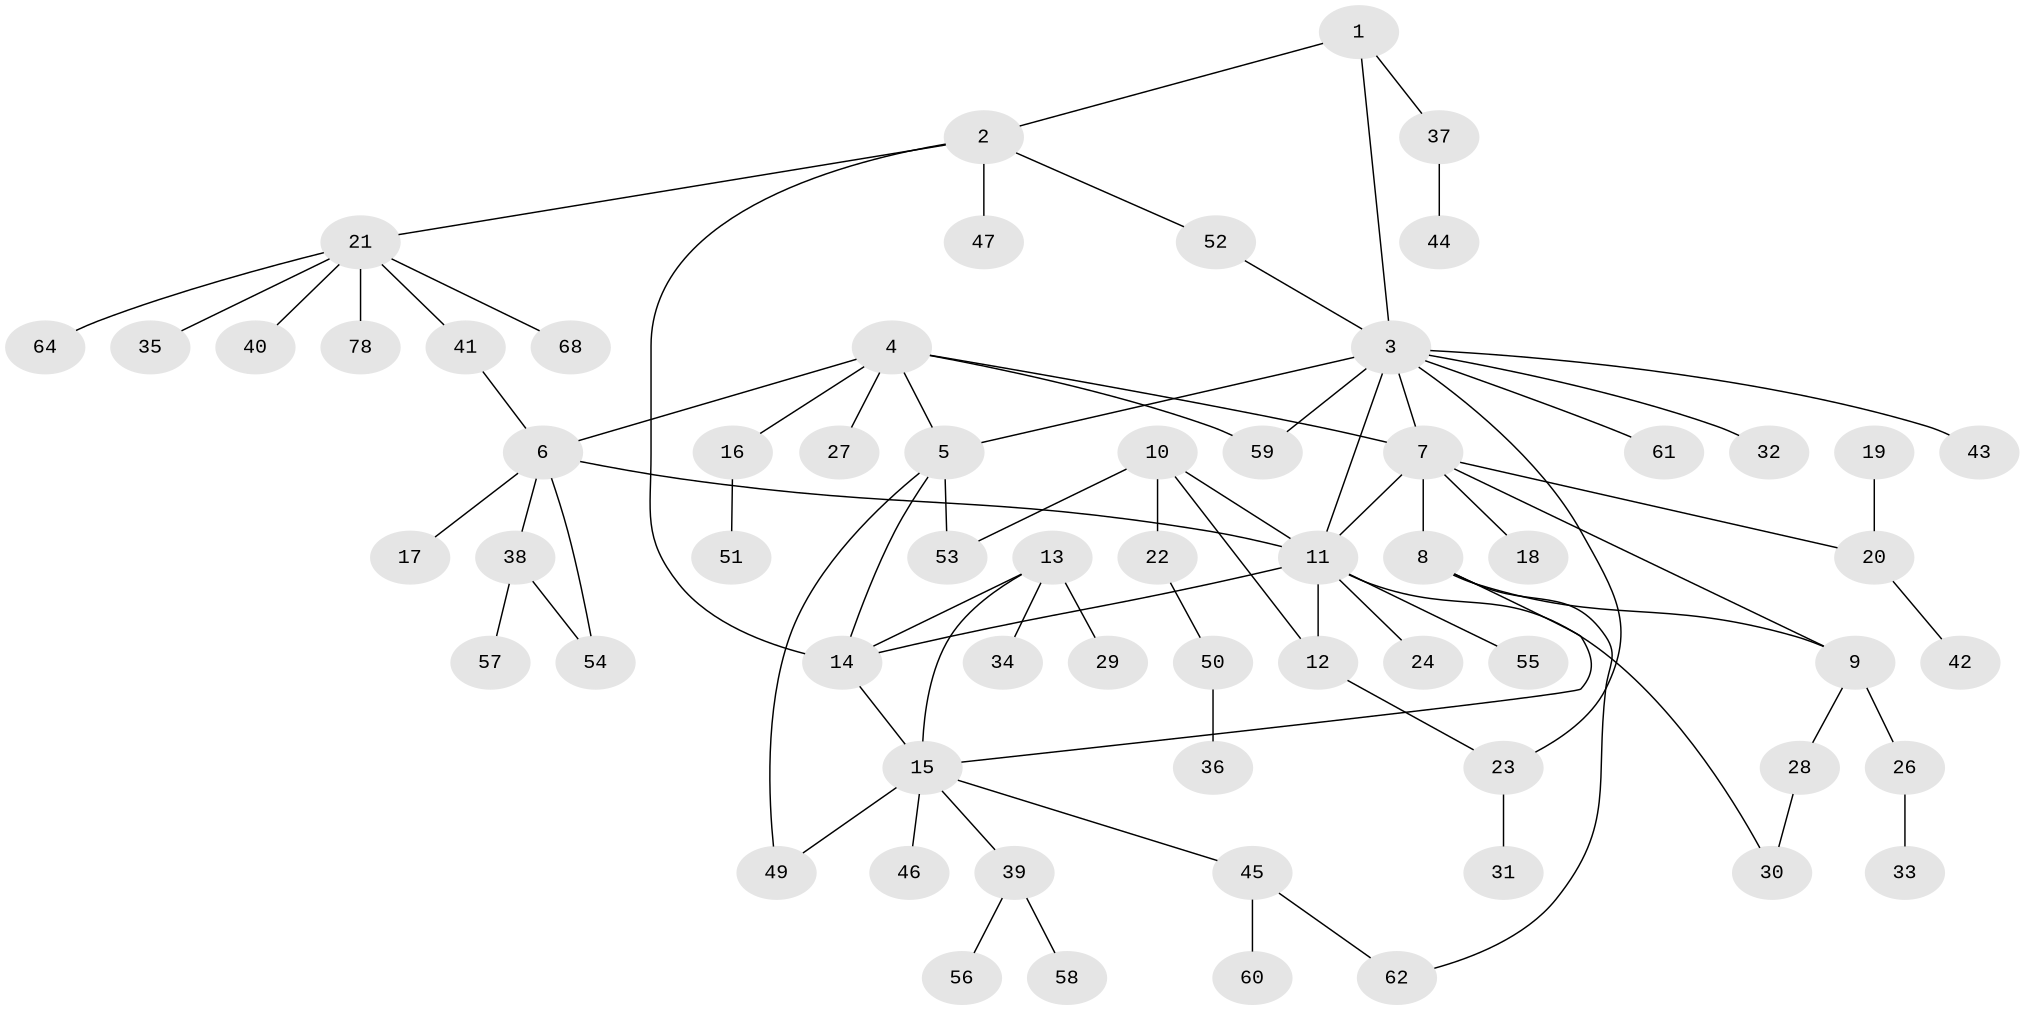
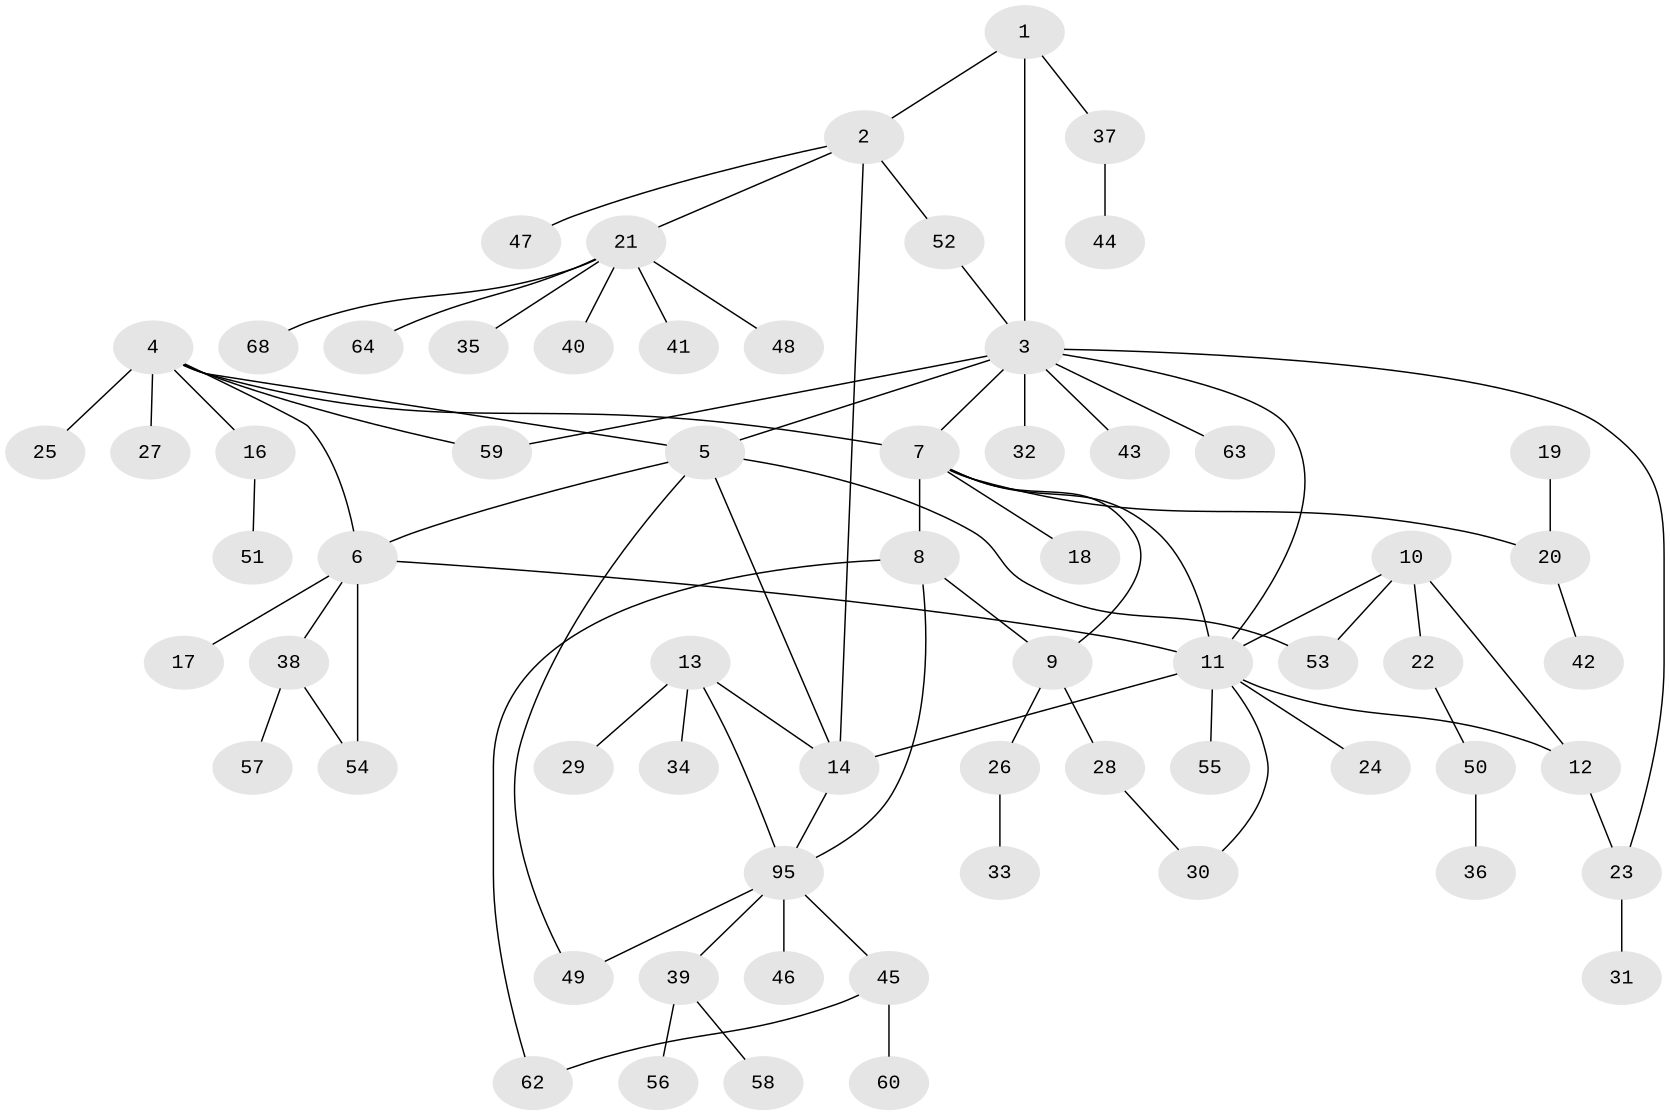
(361, 347) -> (784, 347)
(504, 400) -> (528, 498)
none -> (45, 453)
(1664, 453) -> (1235, 453)
(923, 768) -> (784, 873)
